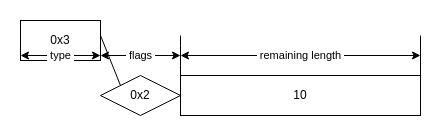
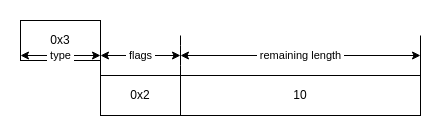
(141, 96) -> (141, 96)
